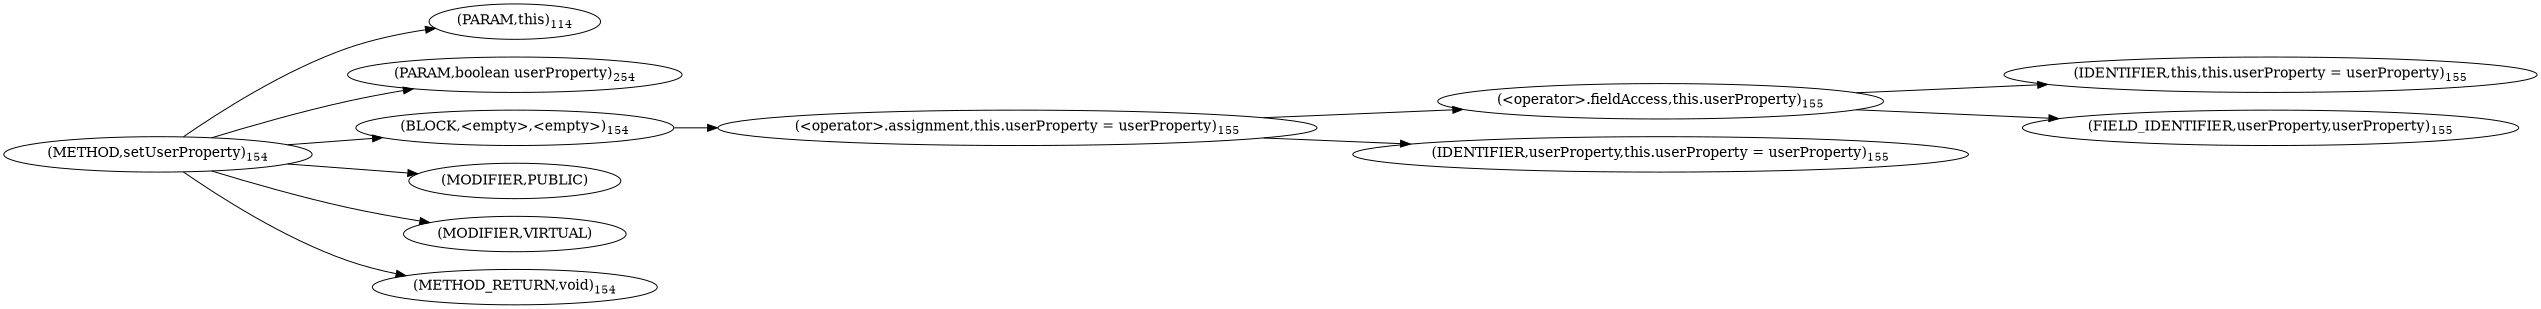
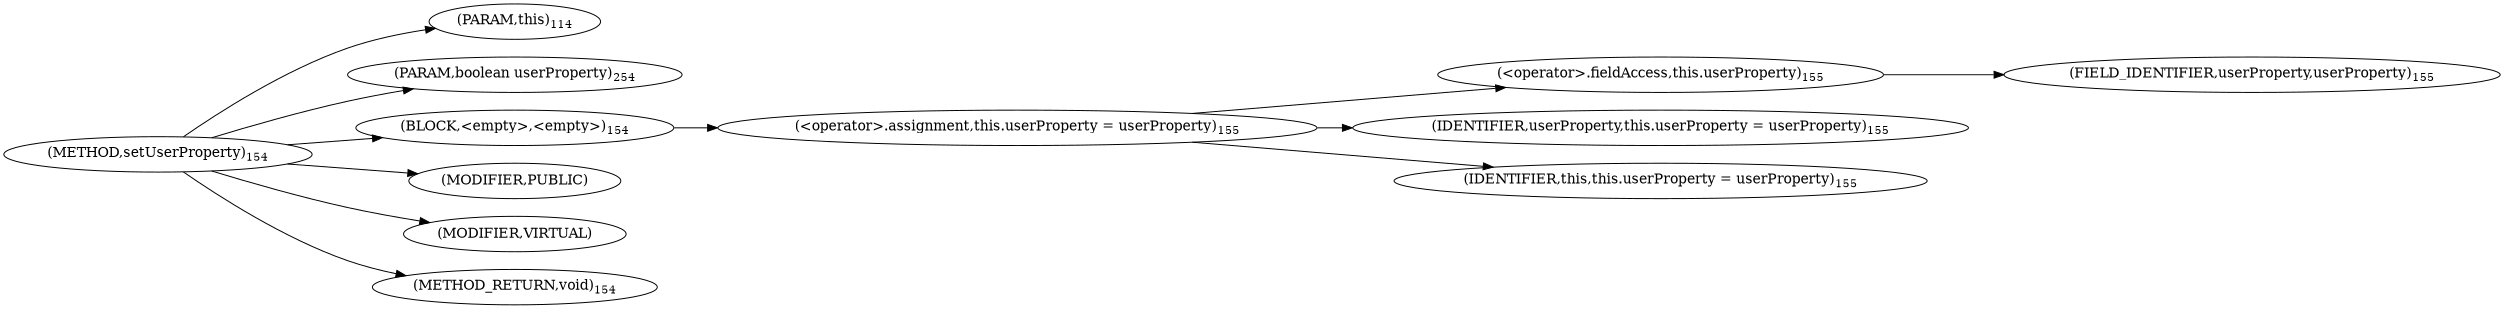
(1947, 89) -> (1338, 154)
